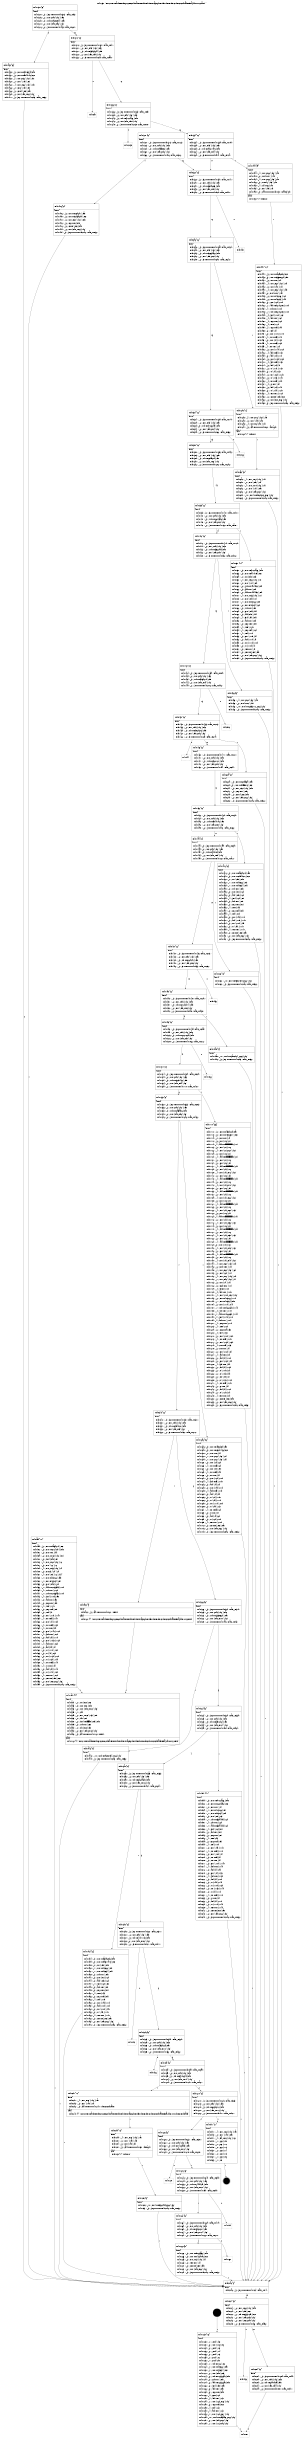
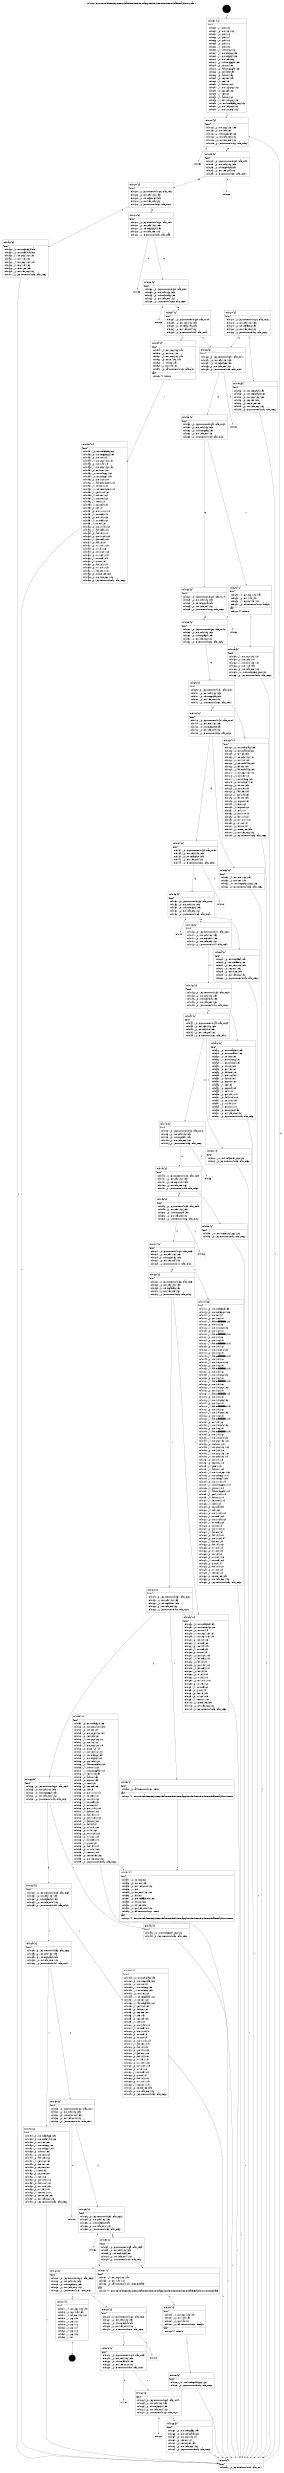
none -> (190, 182)
(239, 2428) -> (227, 115)
